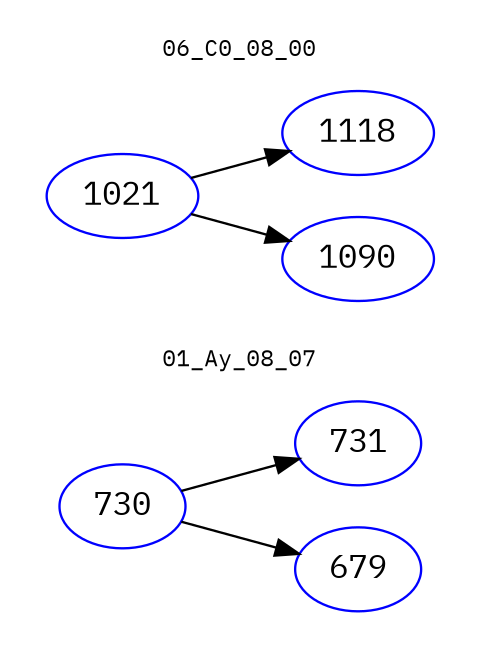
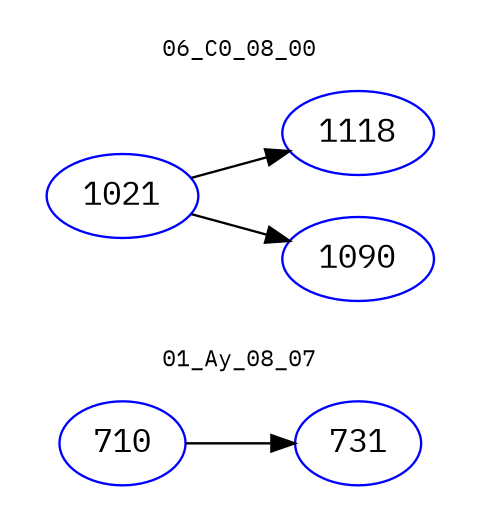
(122, 506) -> (122, 443)
(358, 569) -> none
